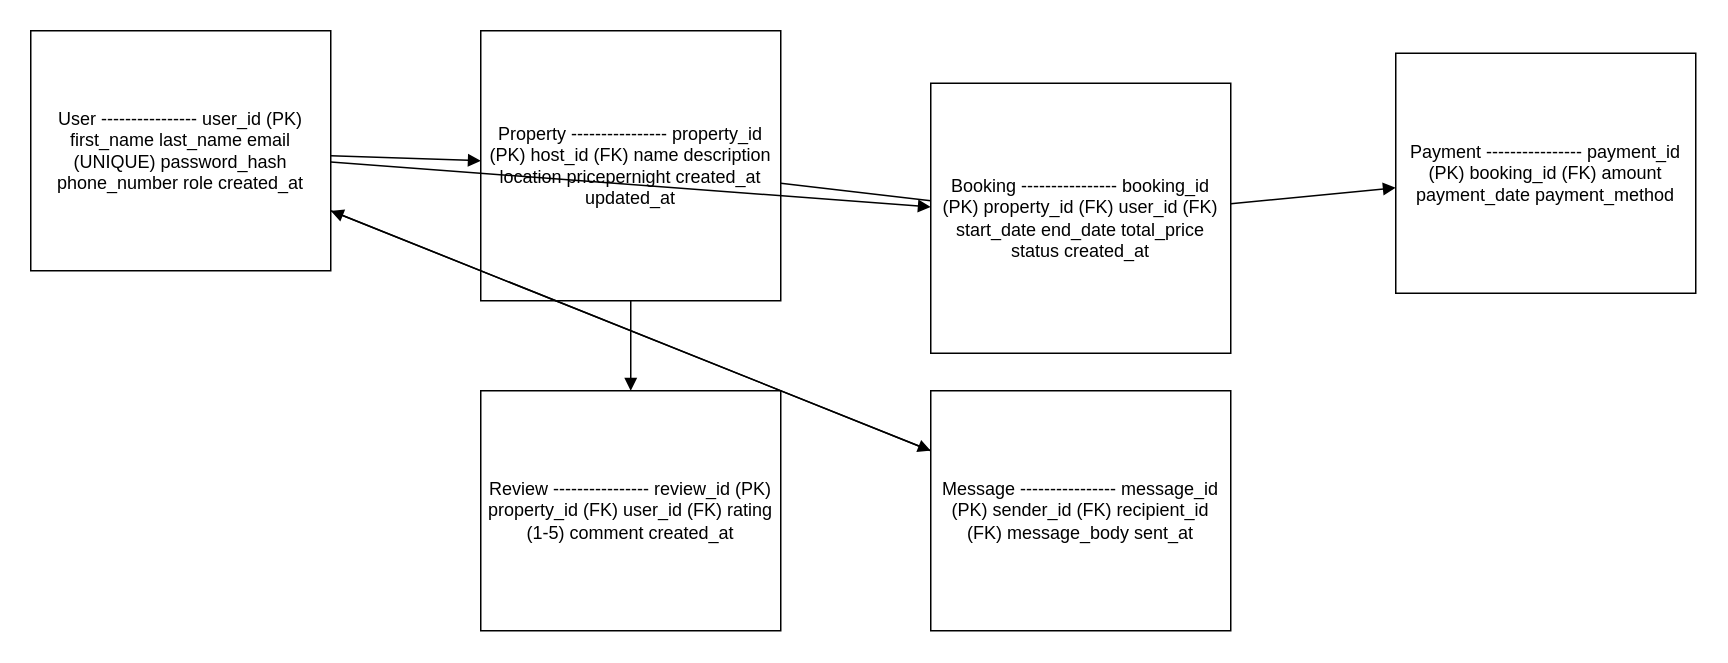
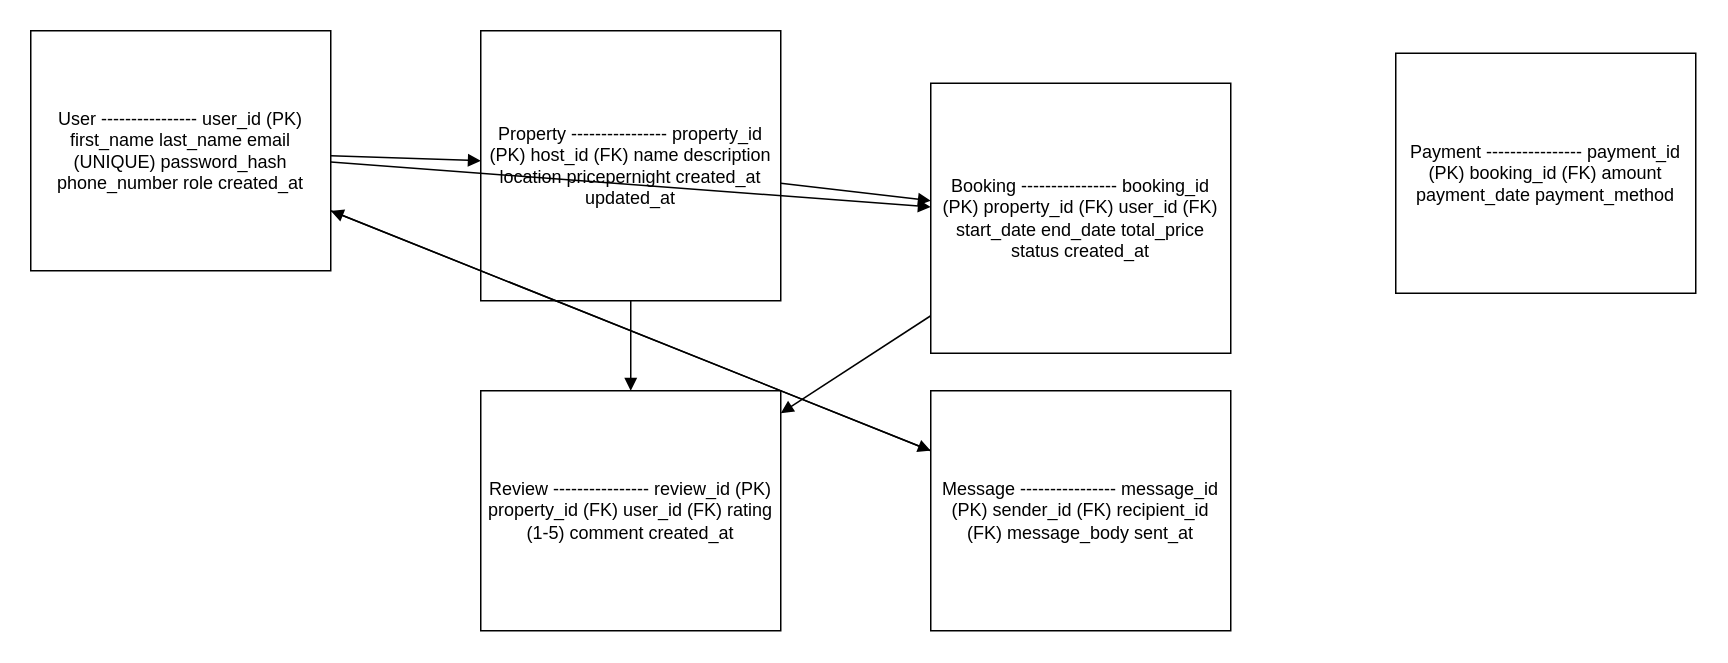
(1307, 196) -> (861, 361)
(922, 200) -> (917, 199)
